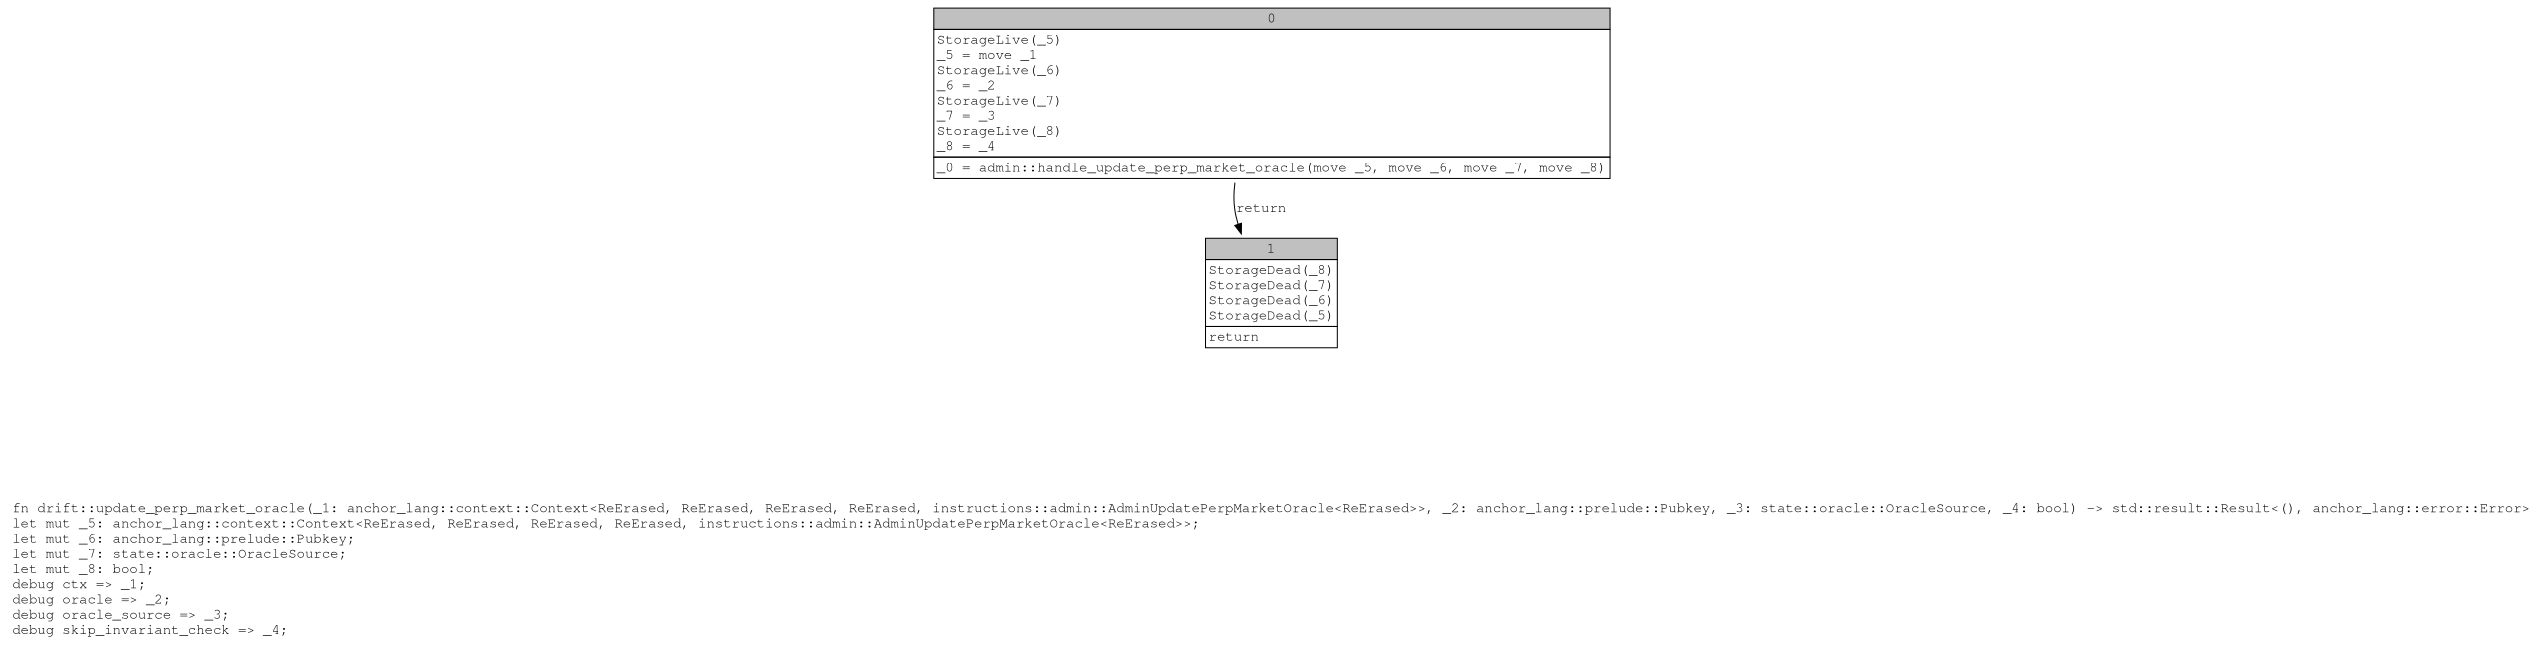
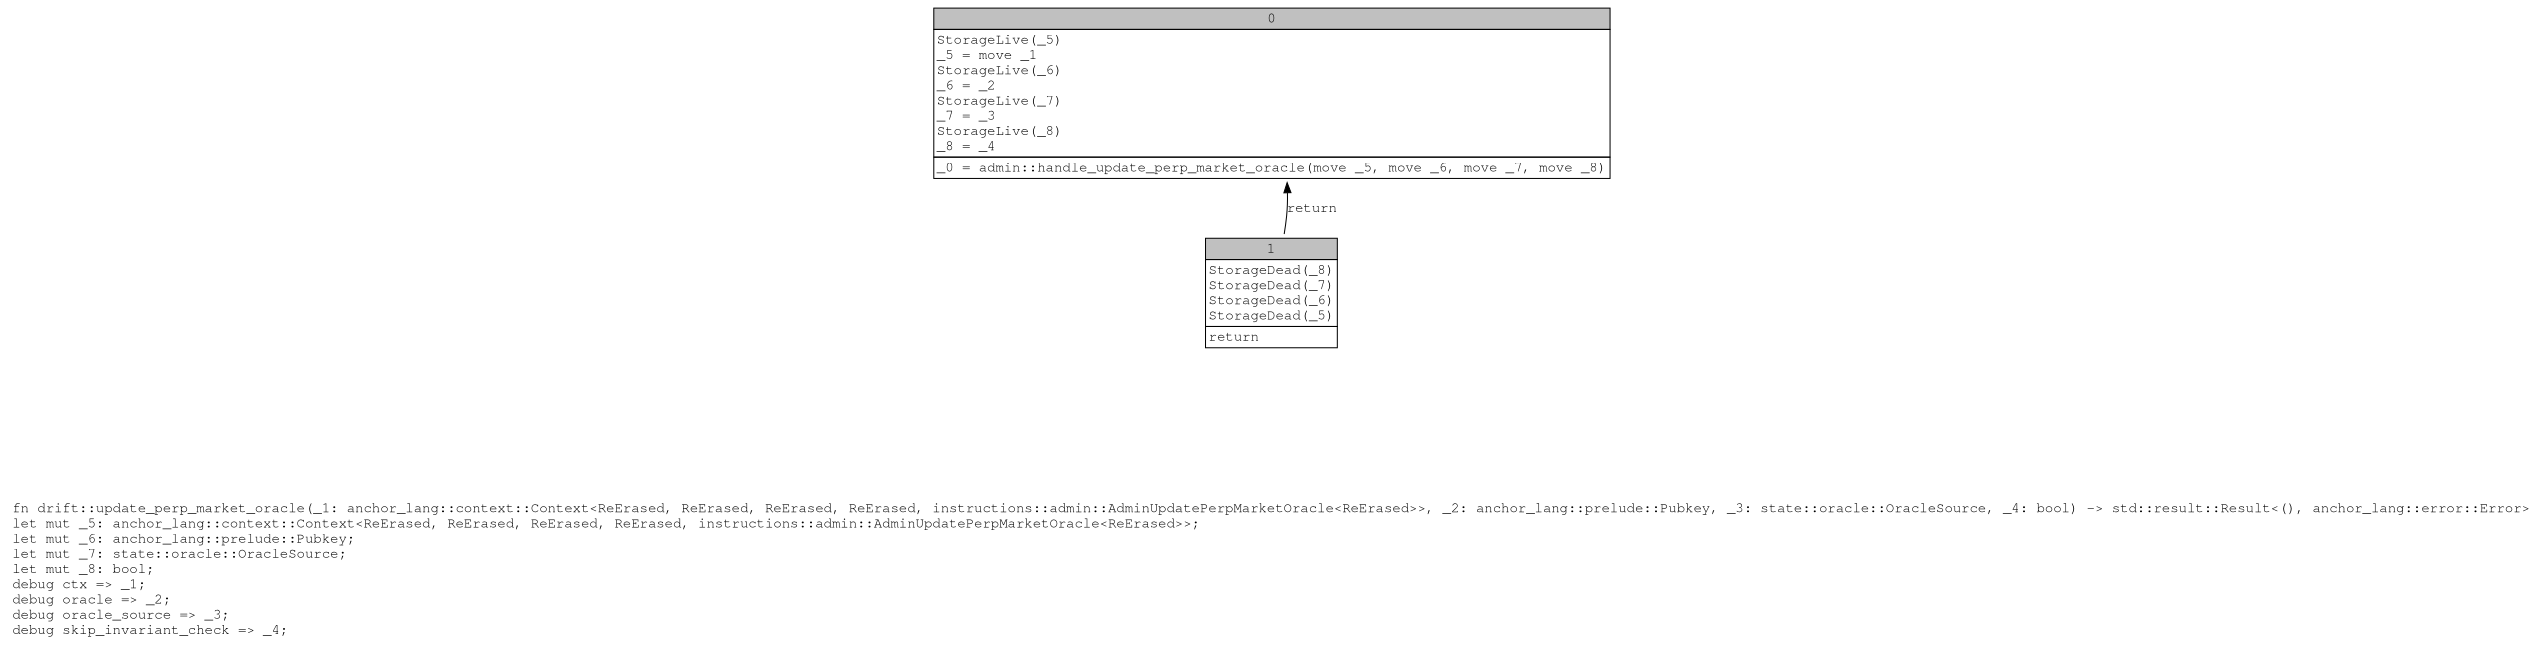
(1234, 204) -> (1287, 214)
